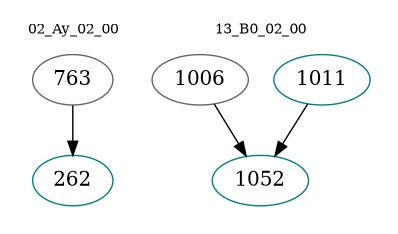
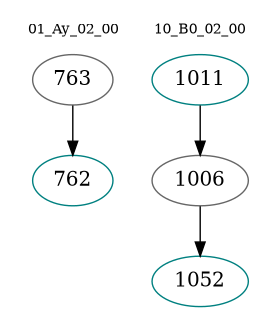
(74, 30) -> (74, 30)
(261, 30) -> (200, 30)
(295, 124) -> (200, 123)
(73, 181) -> (73, 181)
